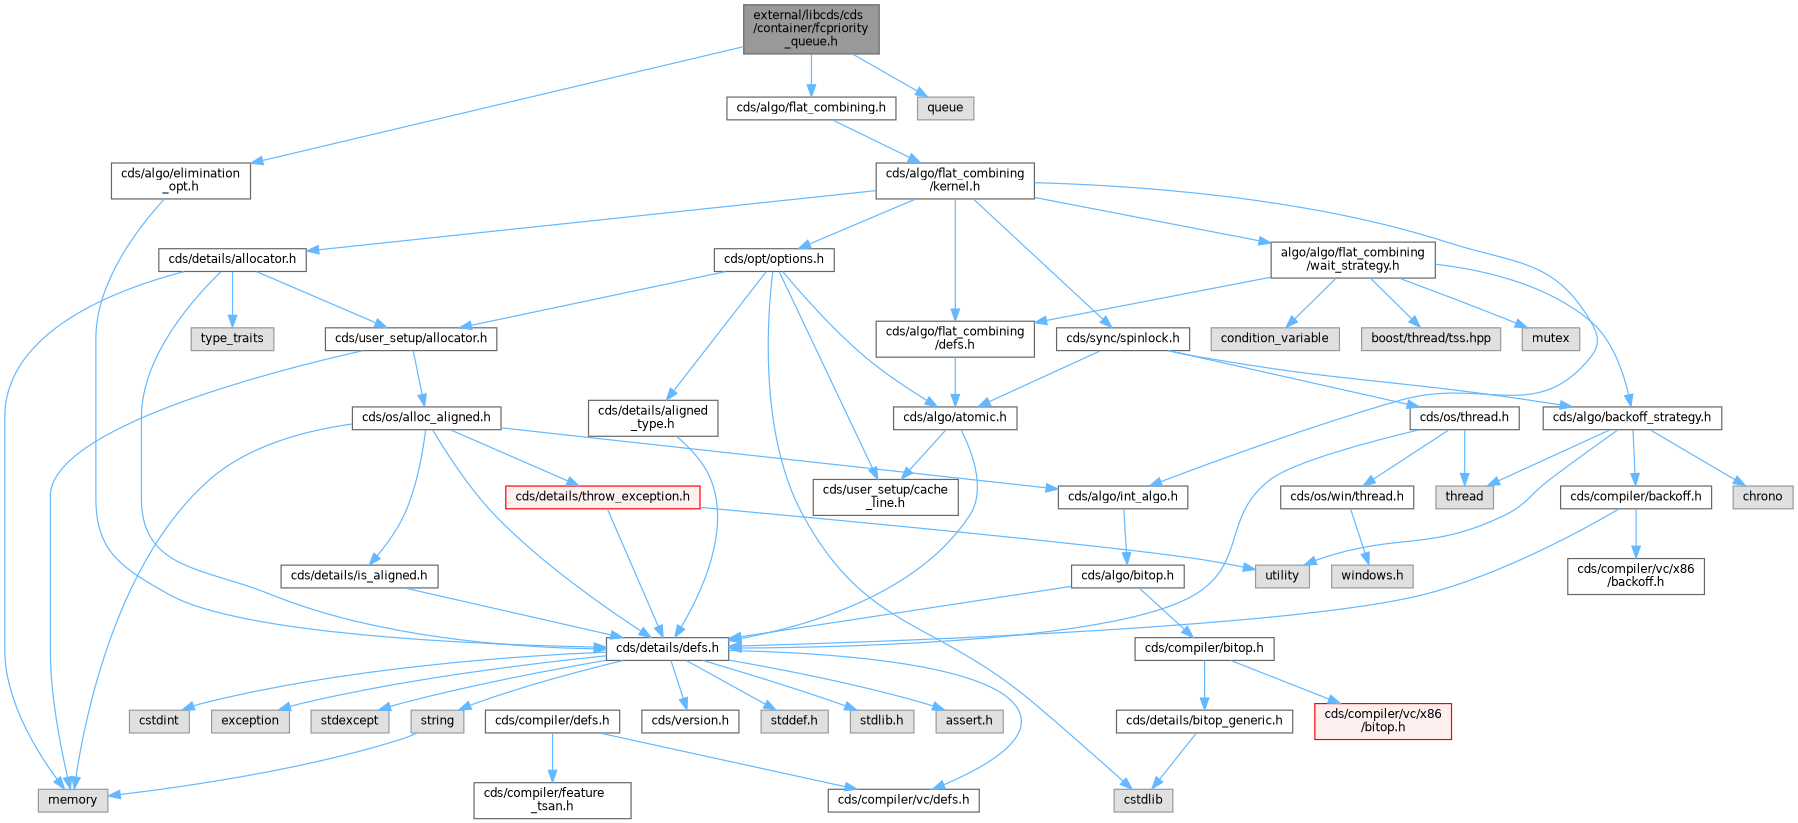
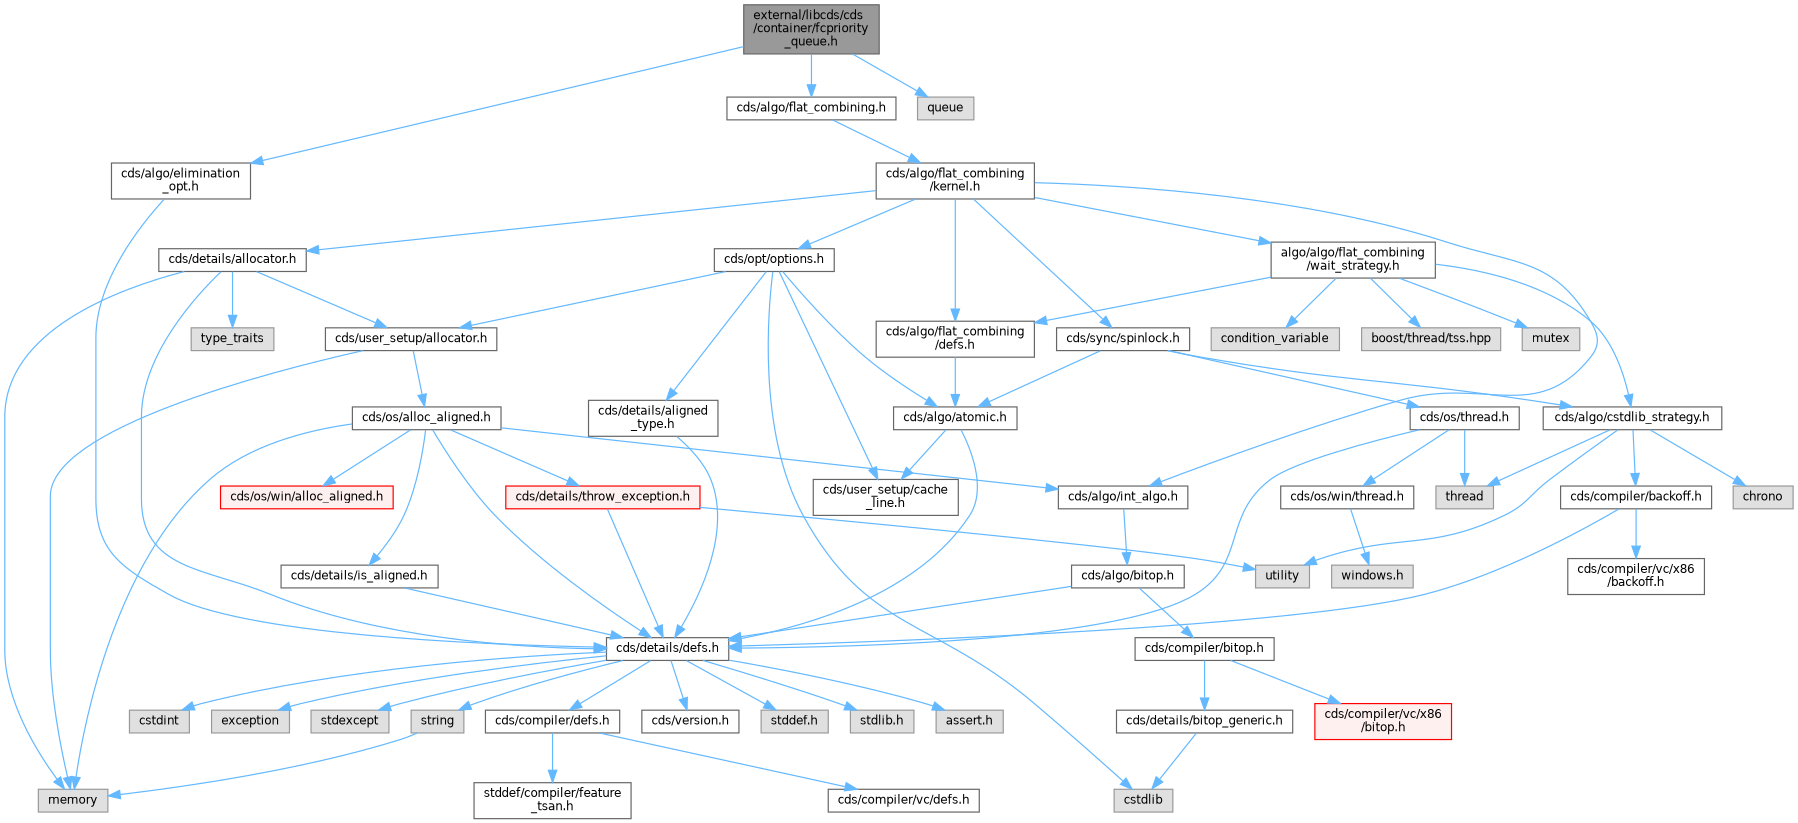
(1633, 418) -> (1633, 418)
none -> (307, 497)
(937, 670) -> (615, 682)
(553, 801) -> (553, 801)
